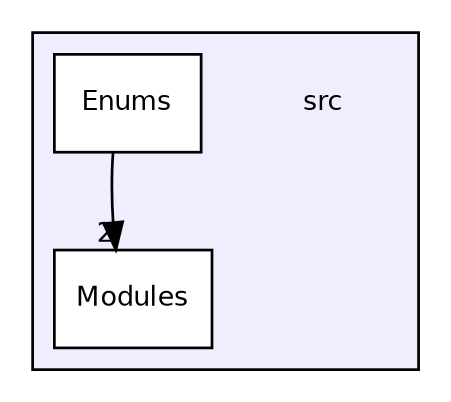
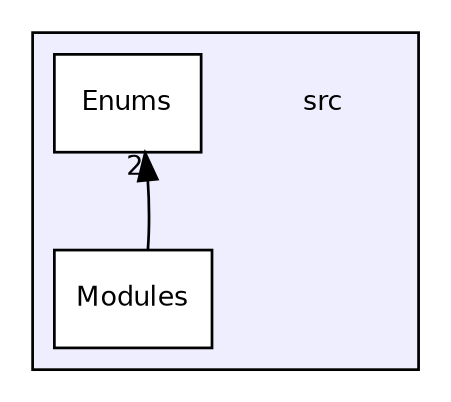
(112, 188) -> (149, 215)
